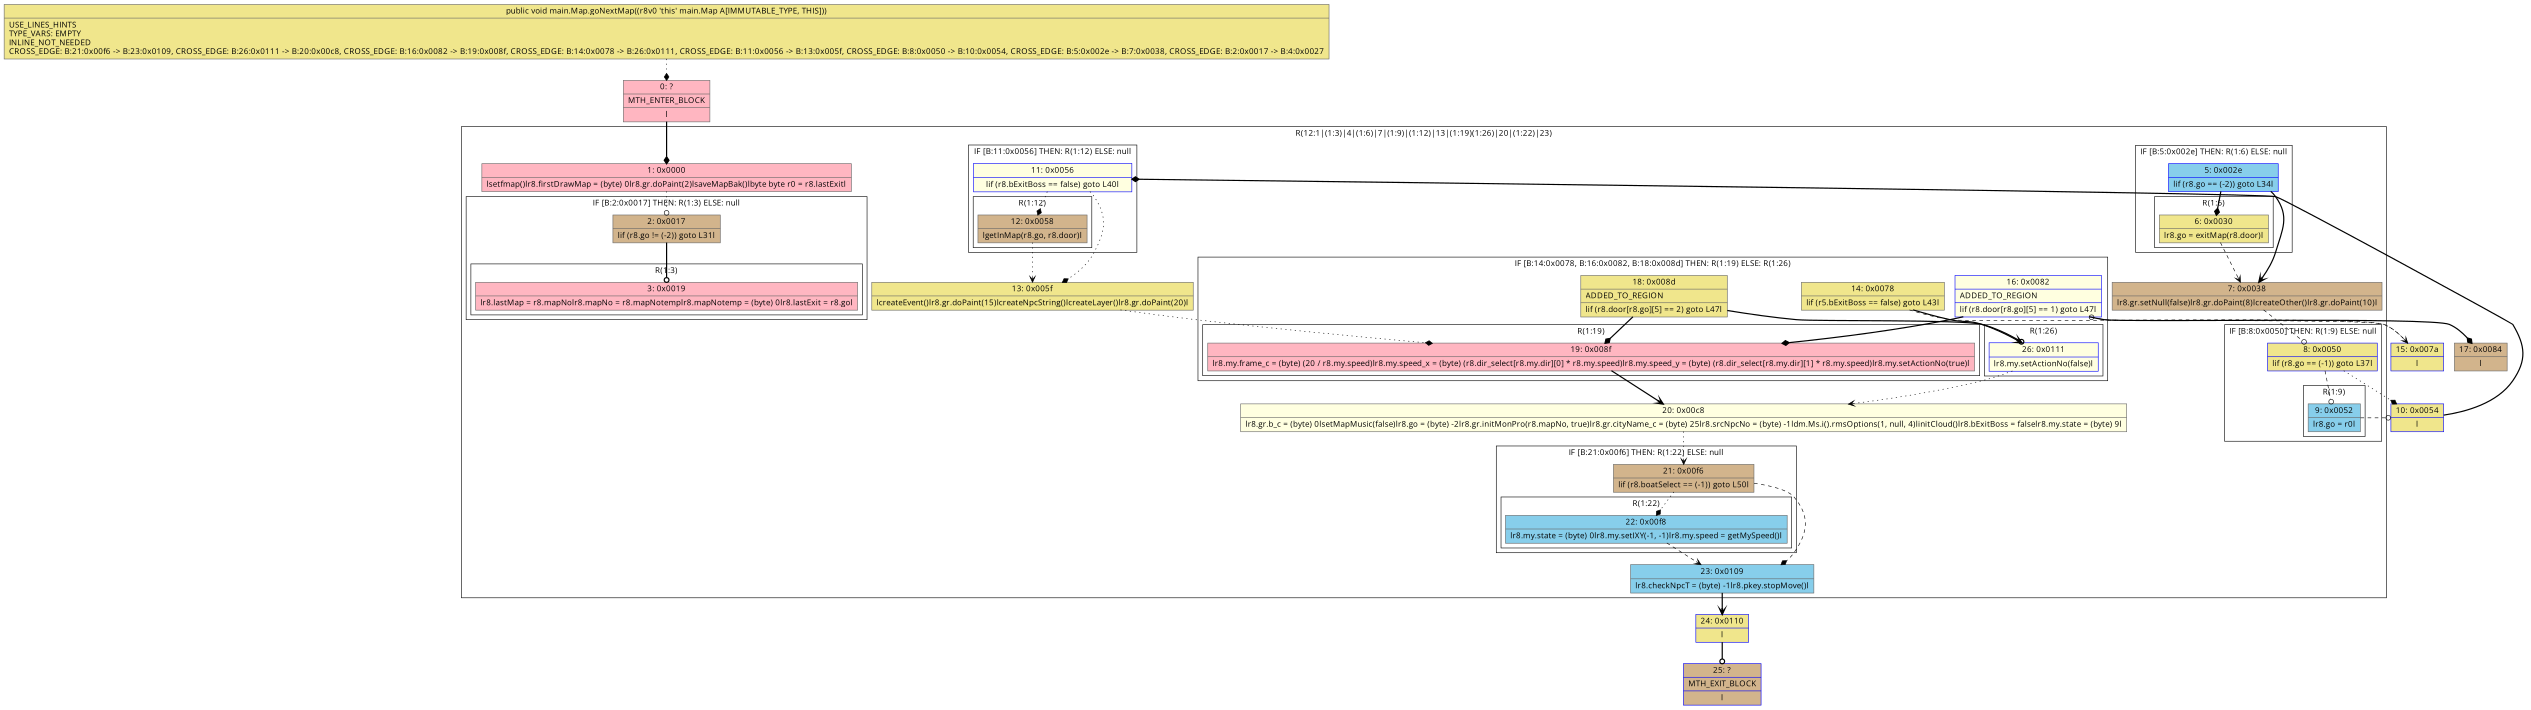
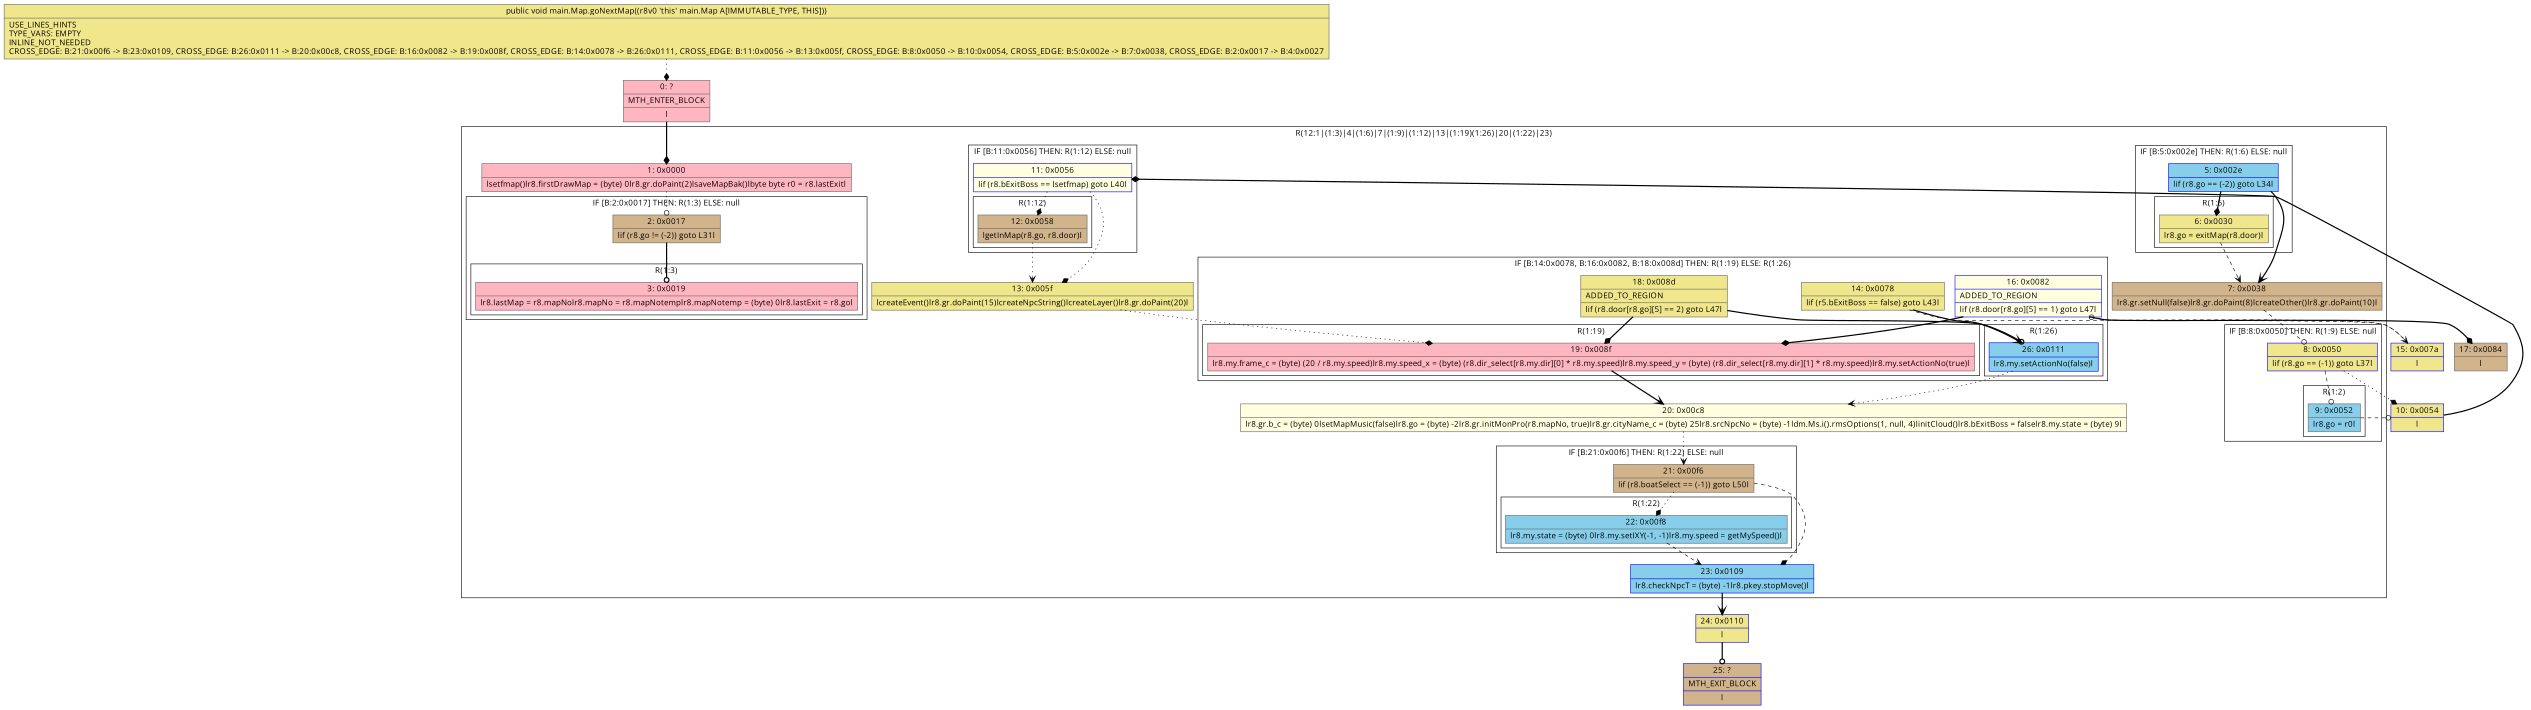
(1053, 184) -> (1053, 184)
(2044, 357) -> (2044, 357)
(2334, 392) -> (2334, 392)
(1722, 579) -> (1722, 579)
